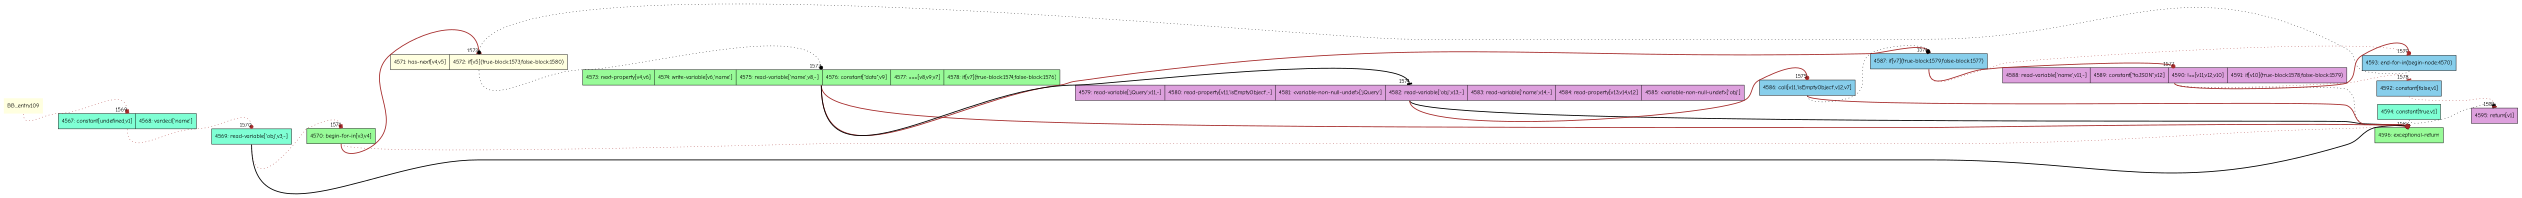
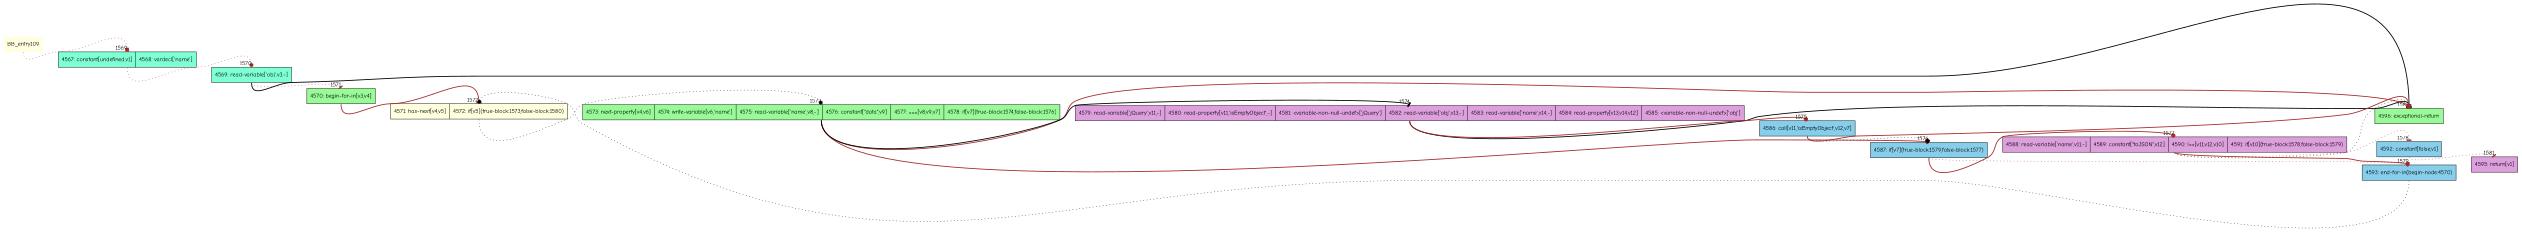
(2409, 112) -> none
(1374, 144) -> none
(290, 149) -> (295, 86)
